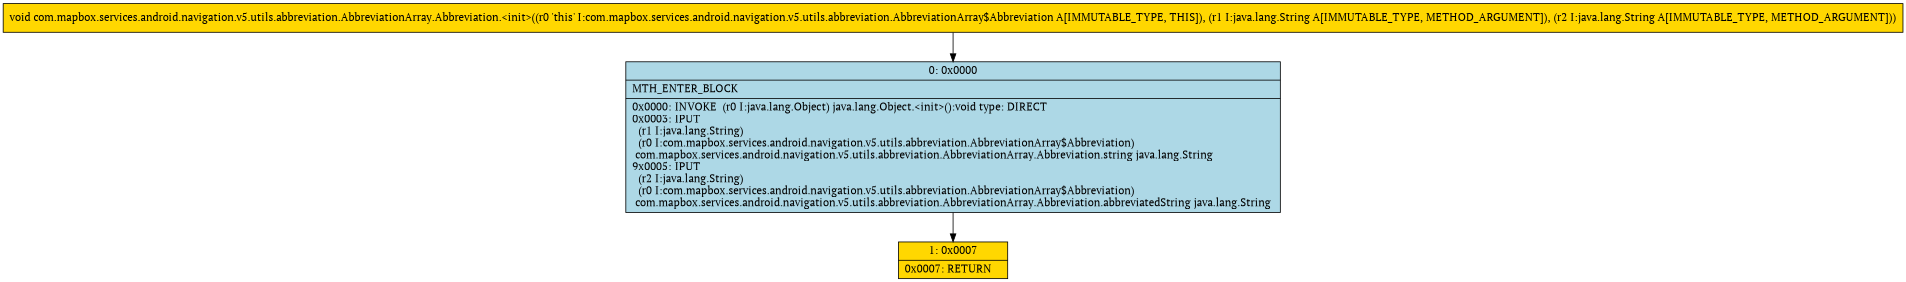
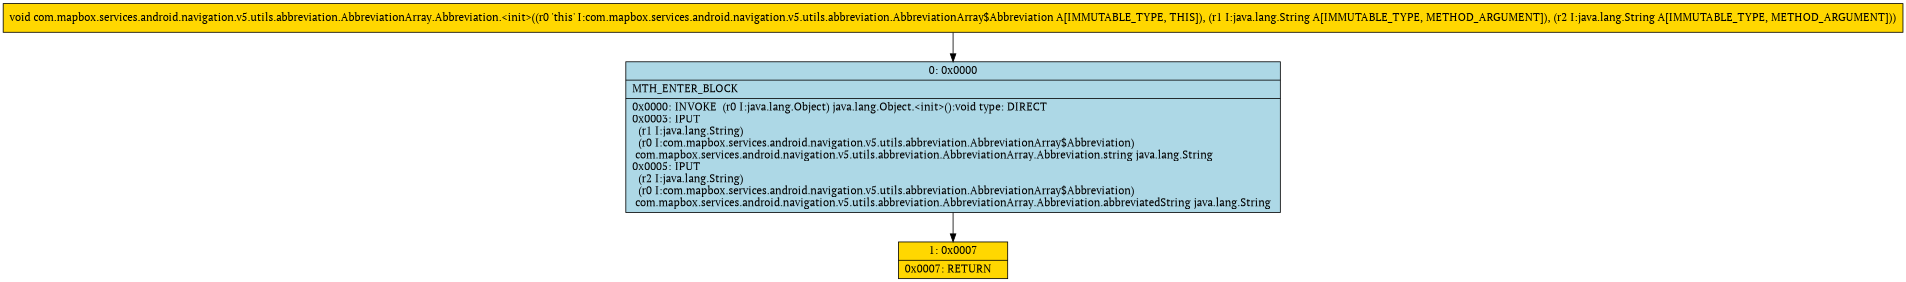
(670, 167) -> (670, 167)
